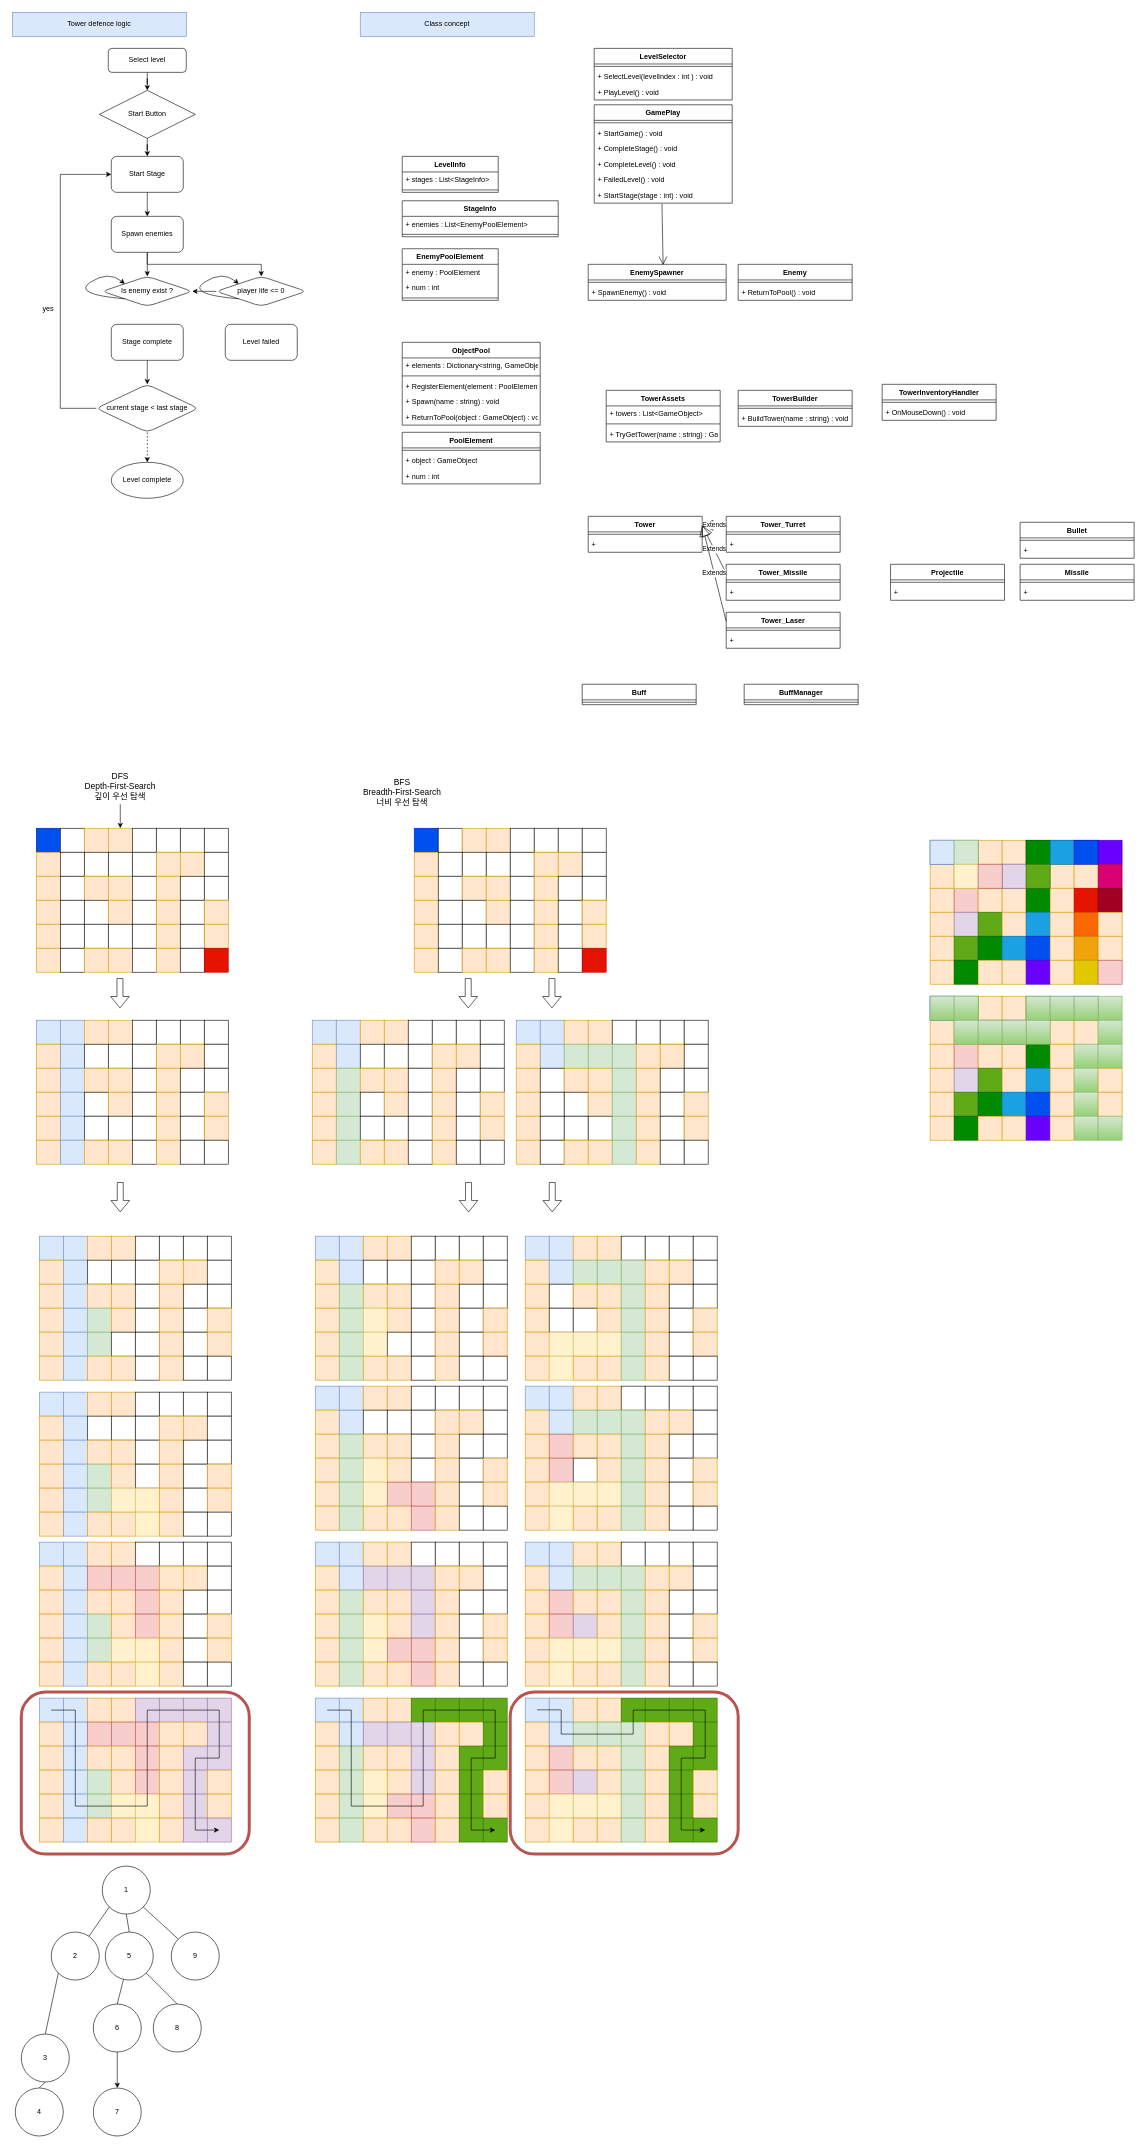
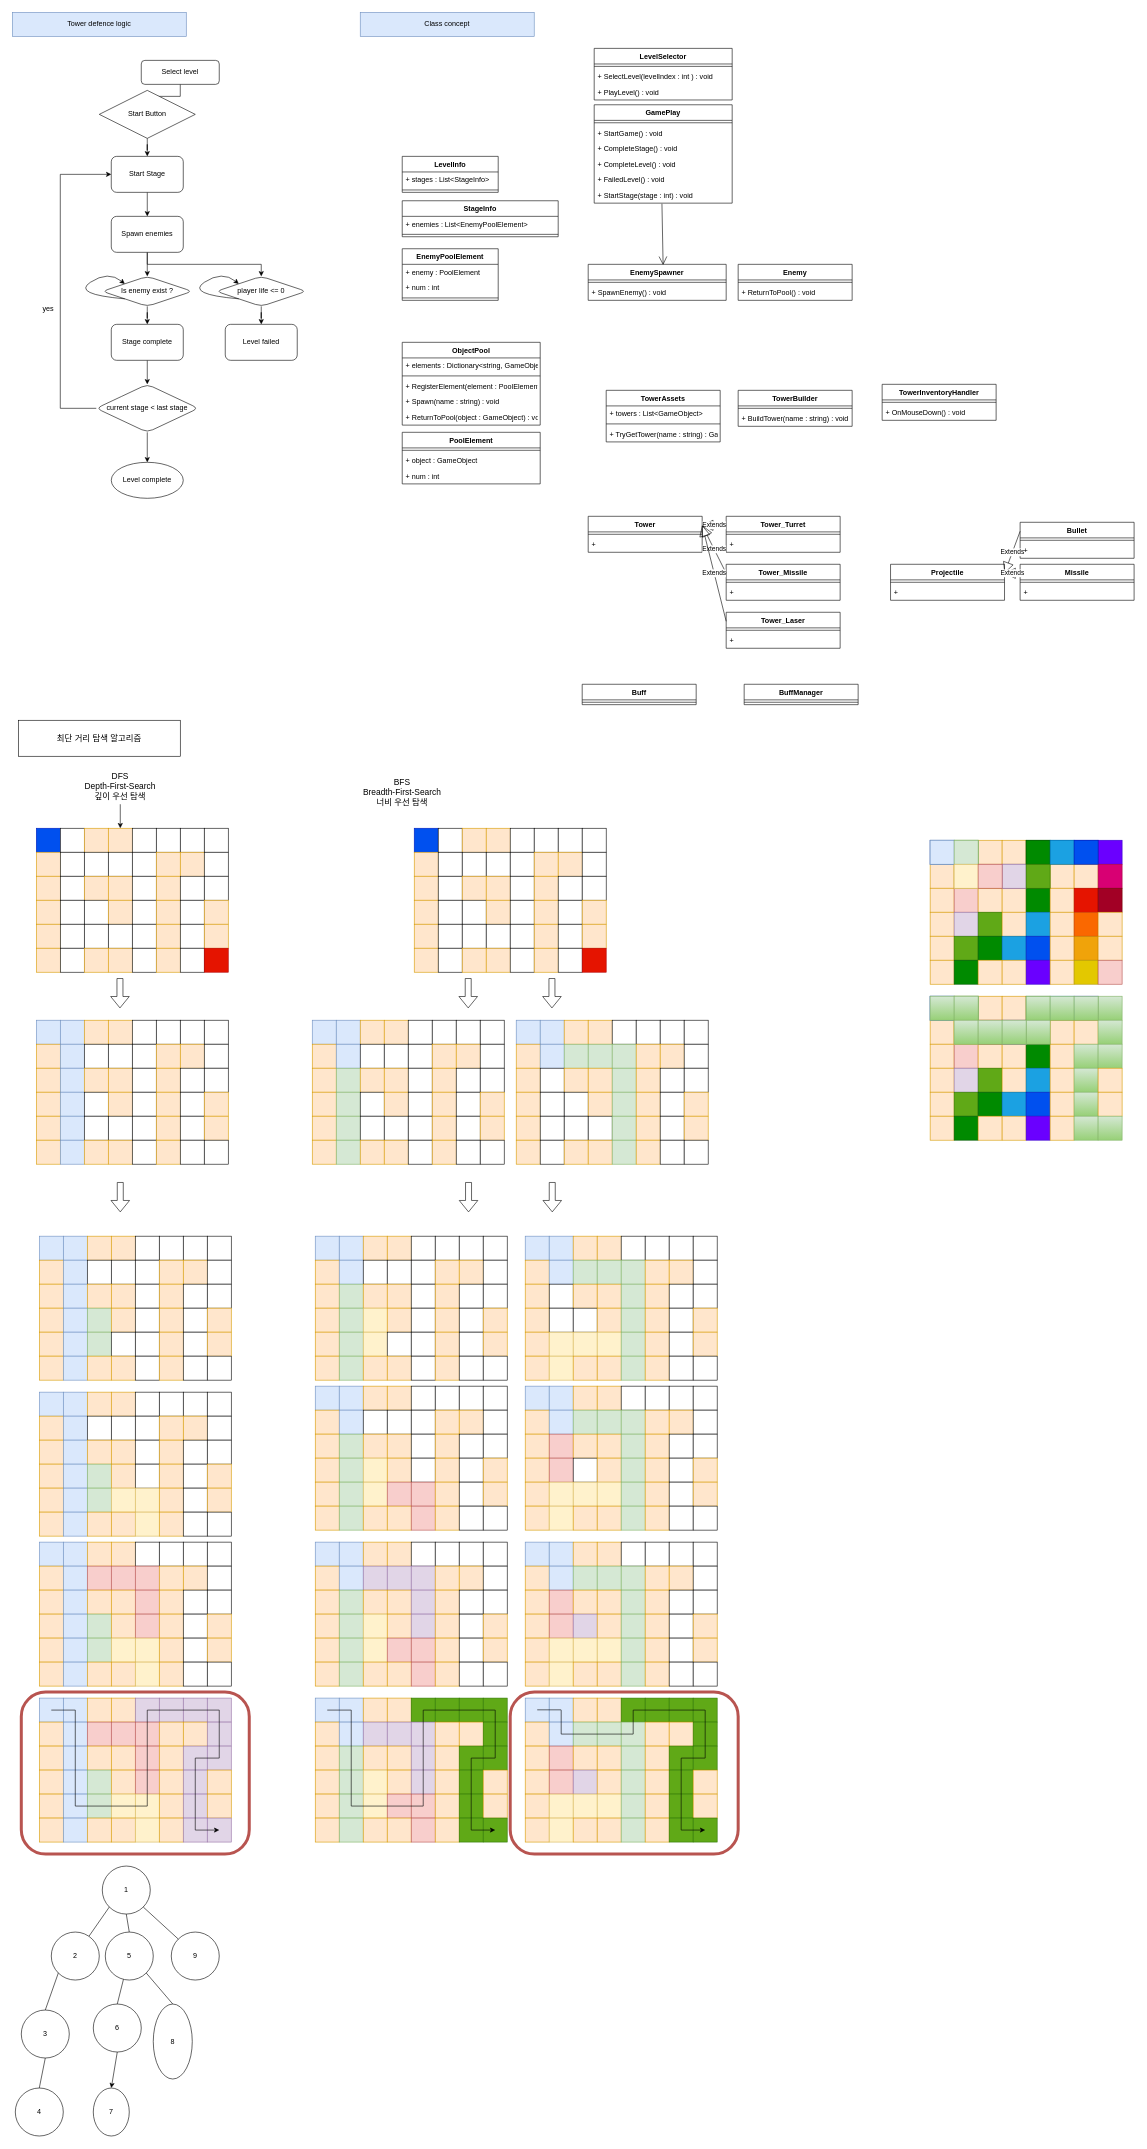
(147, 60) -> (180, 72)
(197, 291) -> (261, 315)
none -> (147, 315)
(147, 445) -> (147, 445)
none -> (1015, 547)
none -> (1018, 573)
none -> (99, 738)
(177, 2028) -> (173, 2042)
(45, 2058) -> (45, 2034)
(117, 2112) -> (111, 2112)
